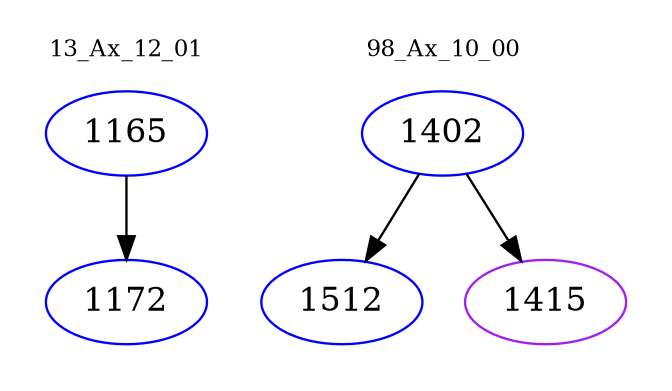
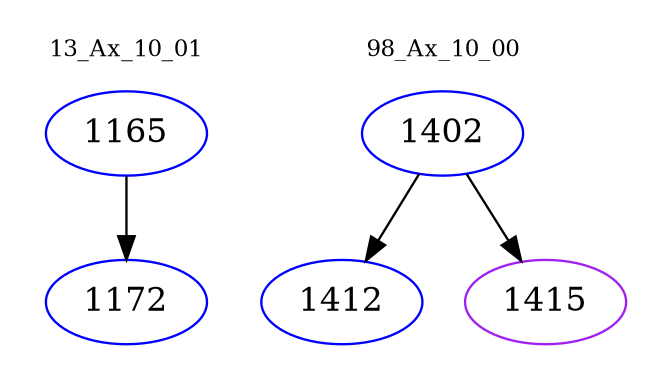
(126, 50) -> (126, 50)
(342, 302) -> (342, 302)
